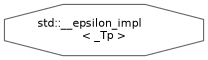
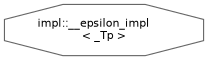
(104, 30) -> (104, 30)
